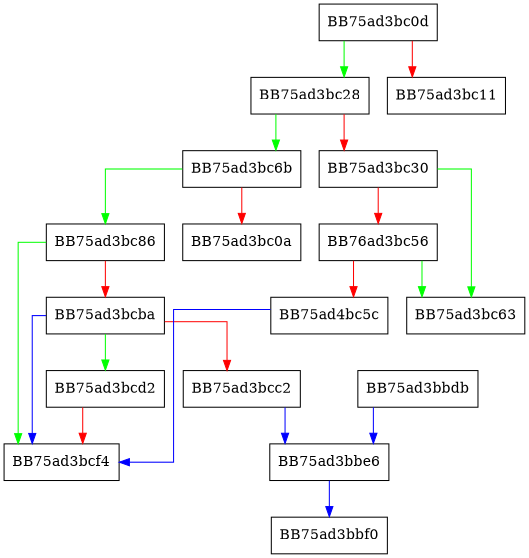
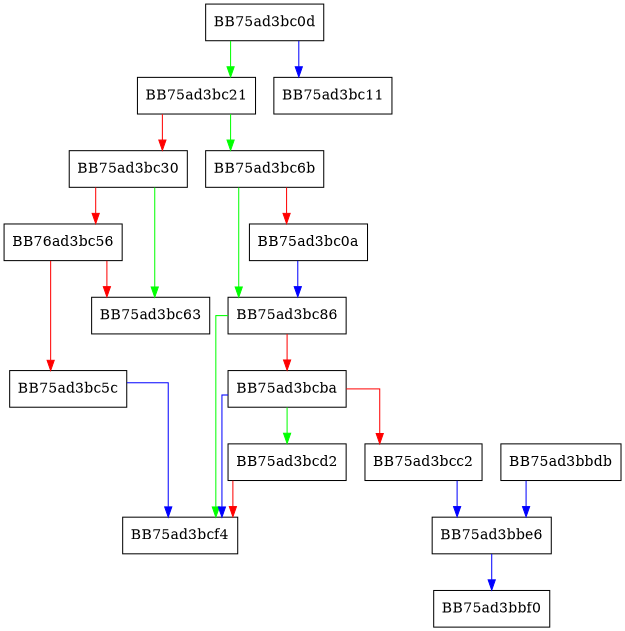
(412, 54) -> (299, 54)
(310, 96) -> (196, 96)
none -> (298, 274)
(422, 274) -> (107, 274)
(329, 316) -> (68, 389)
